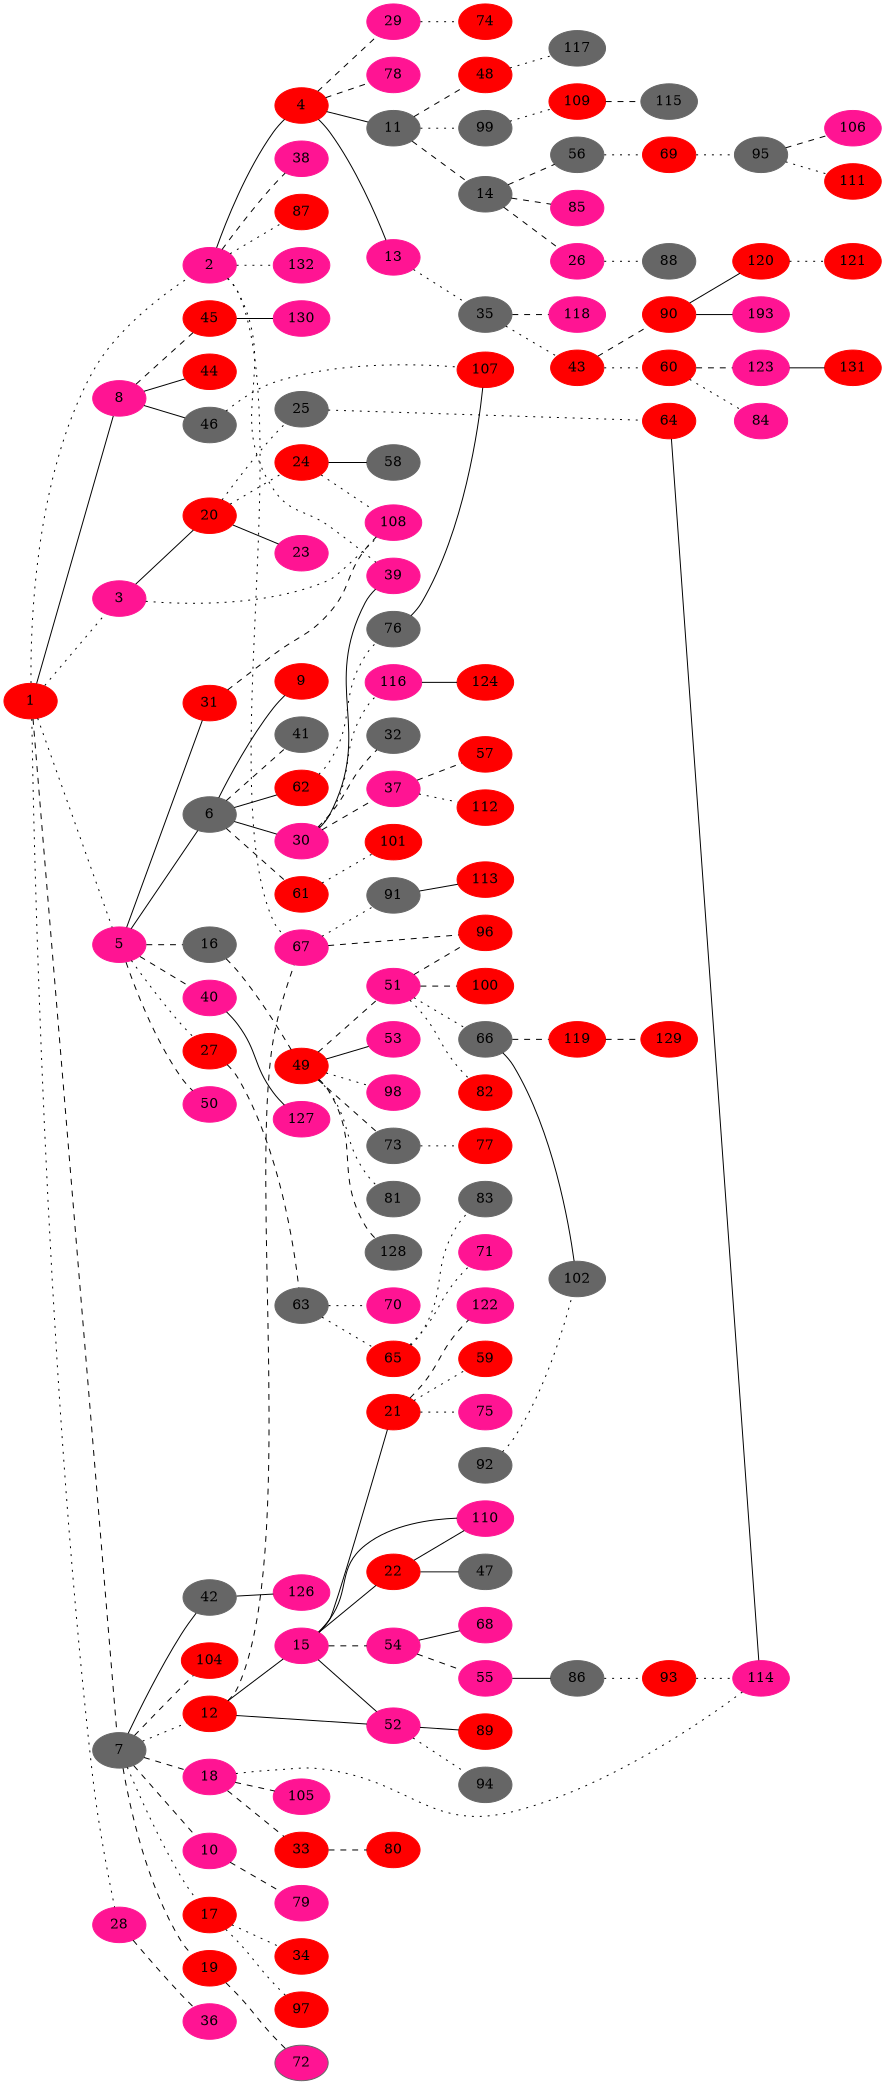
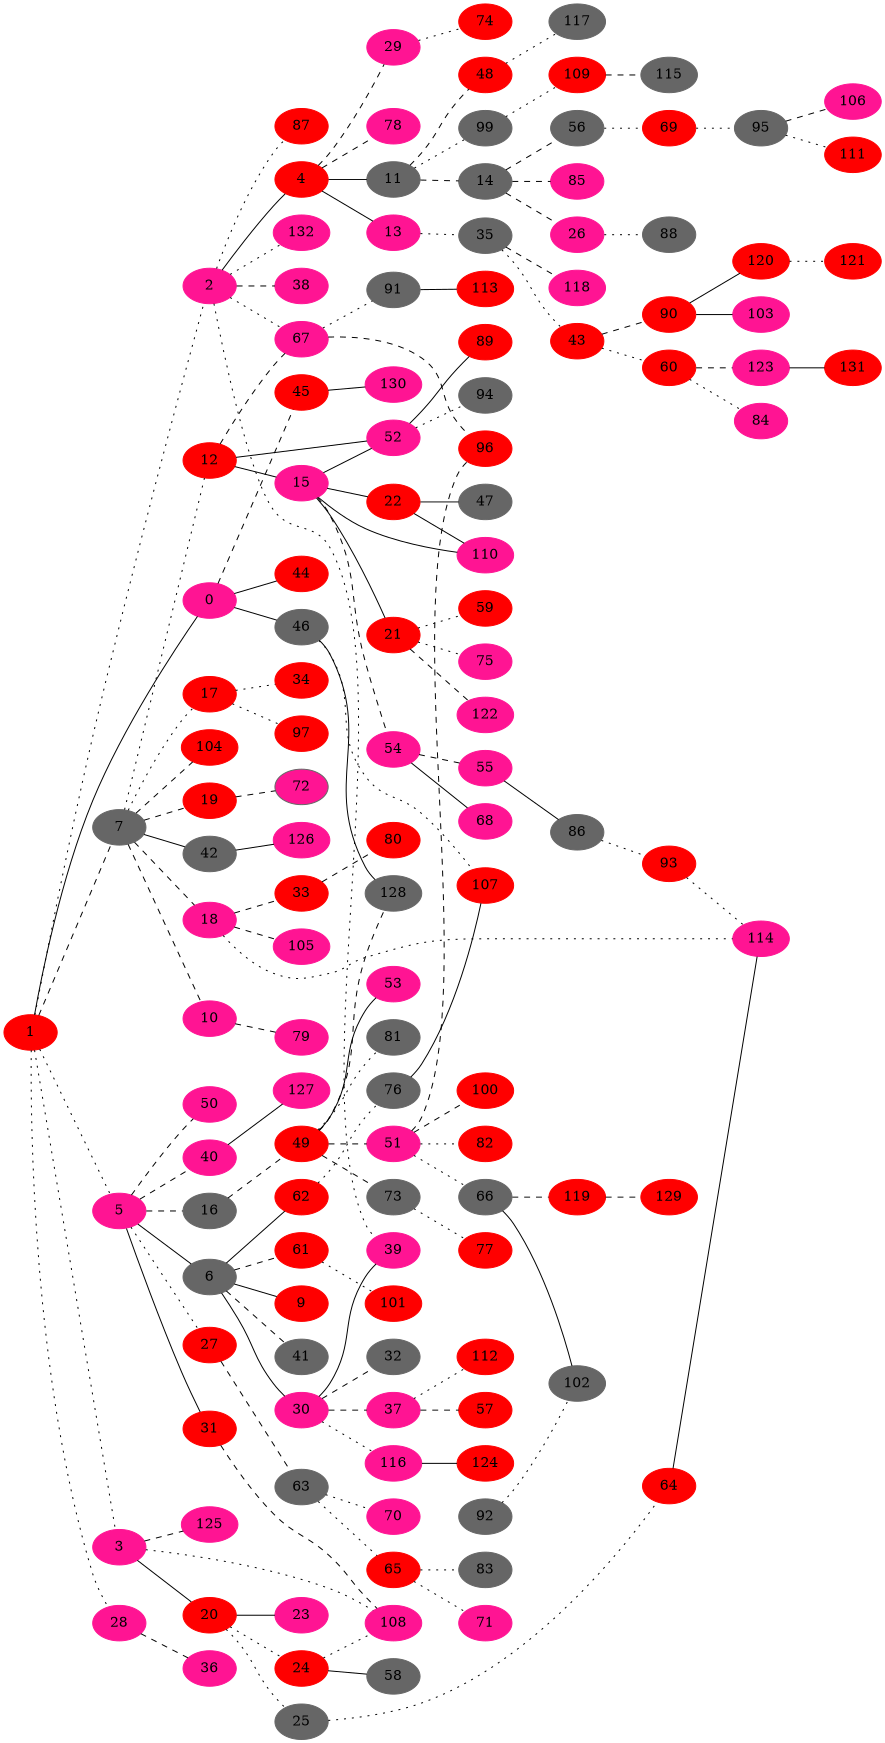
(761, 315) -> (761, 315)
(119, 398) -> (210, 601)
none -> (348, 760)
(393, 1093) -> none
none -> (210, 1525)
